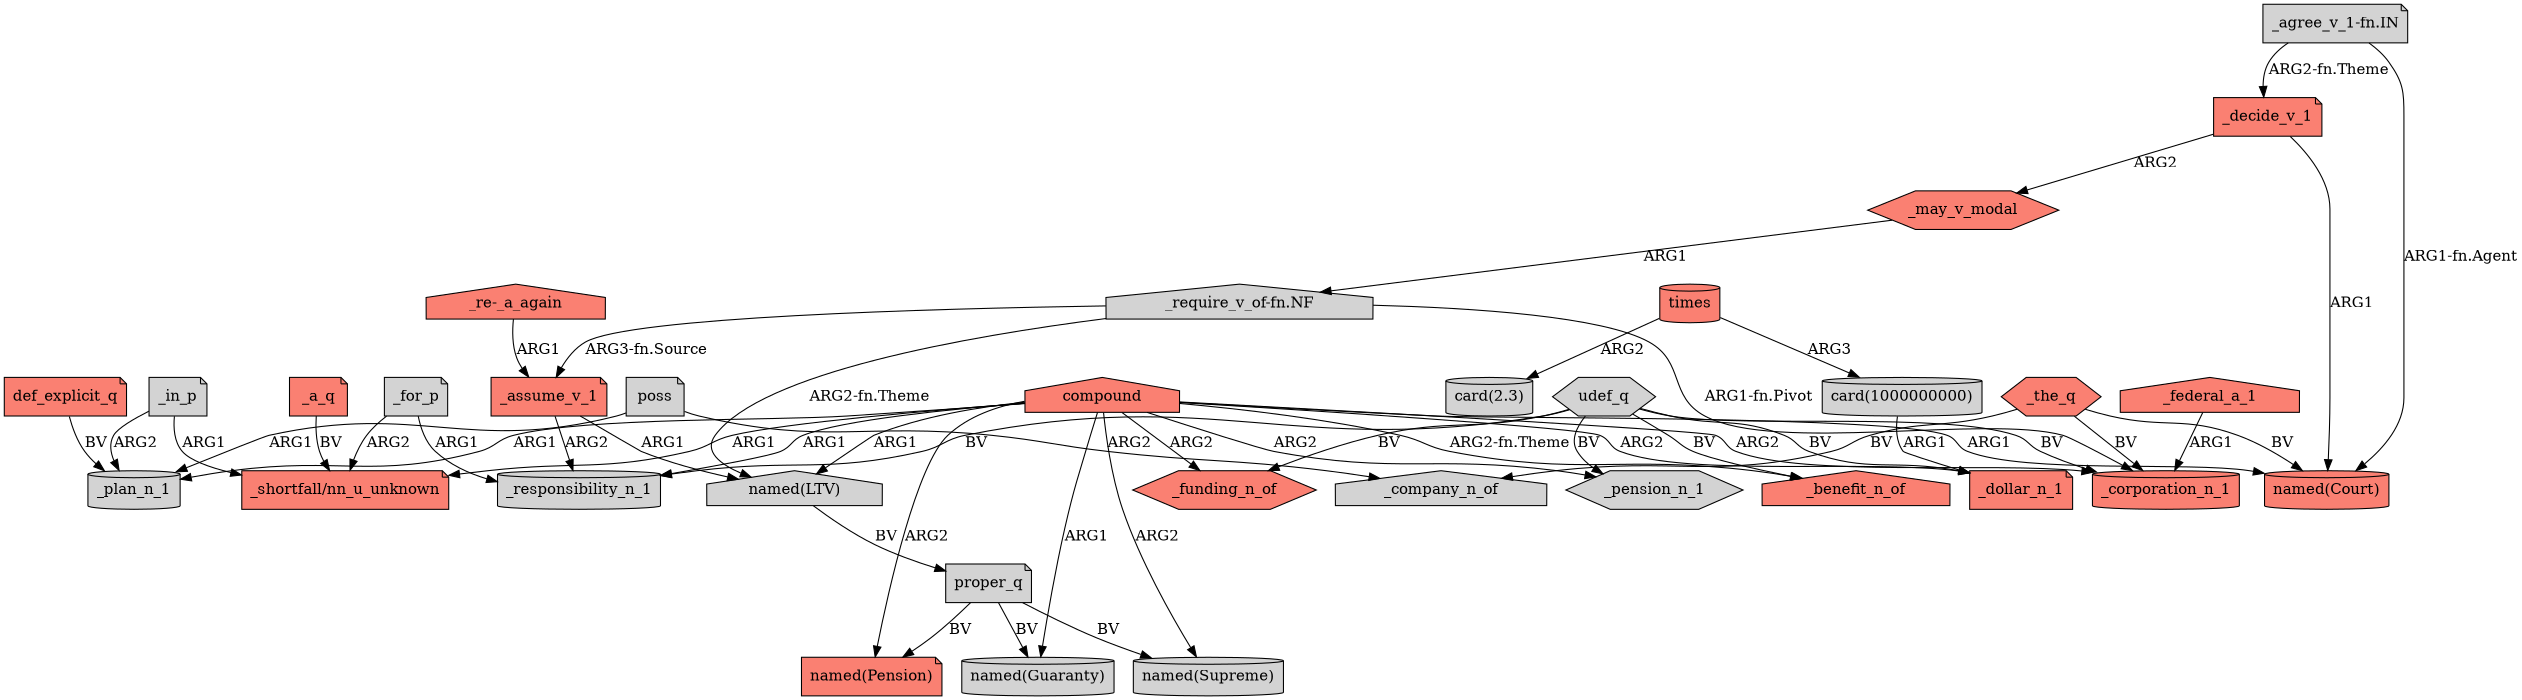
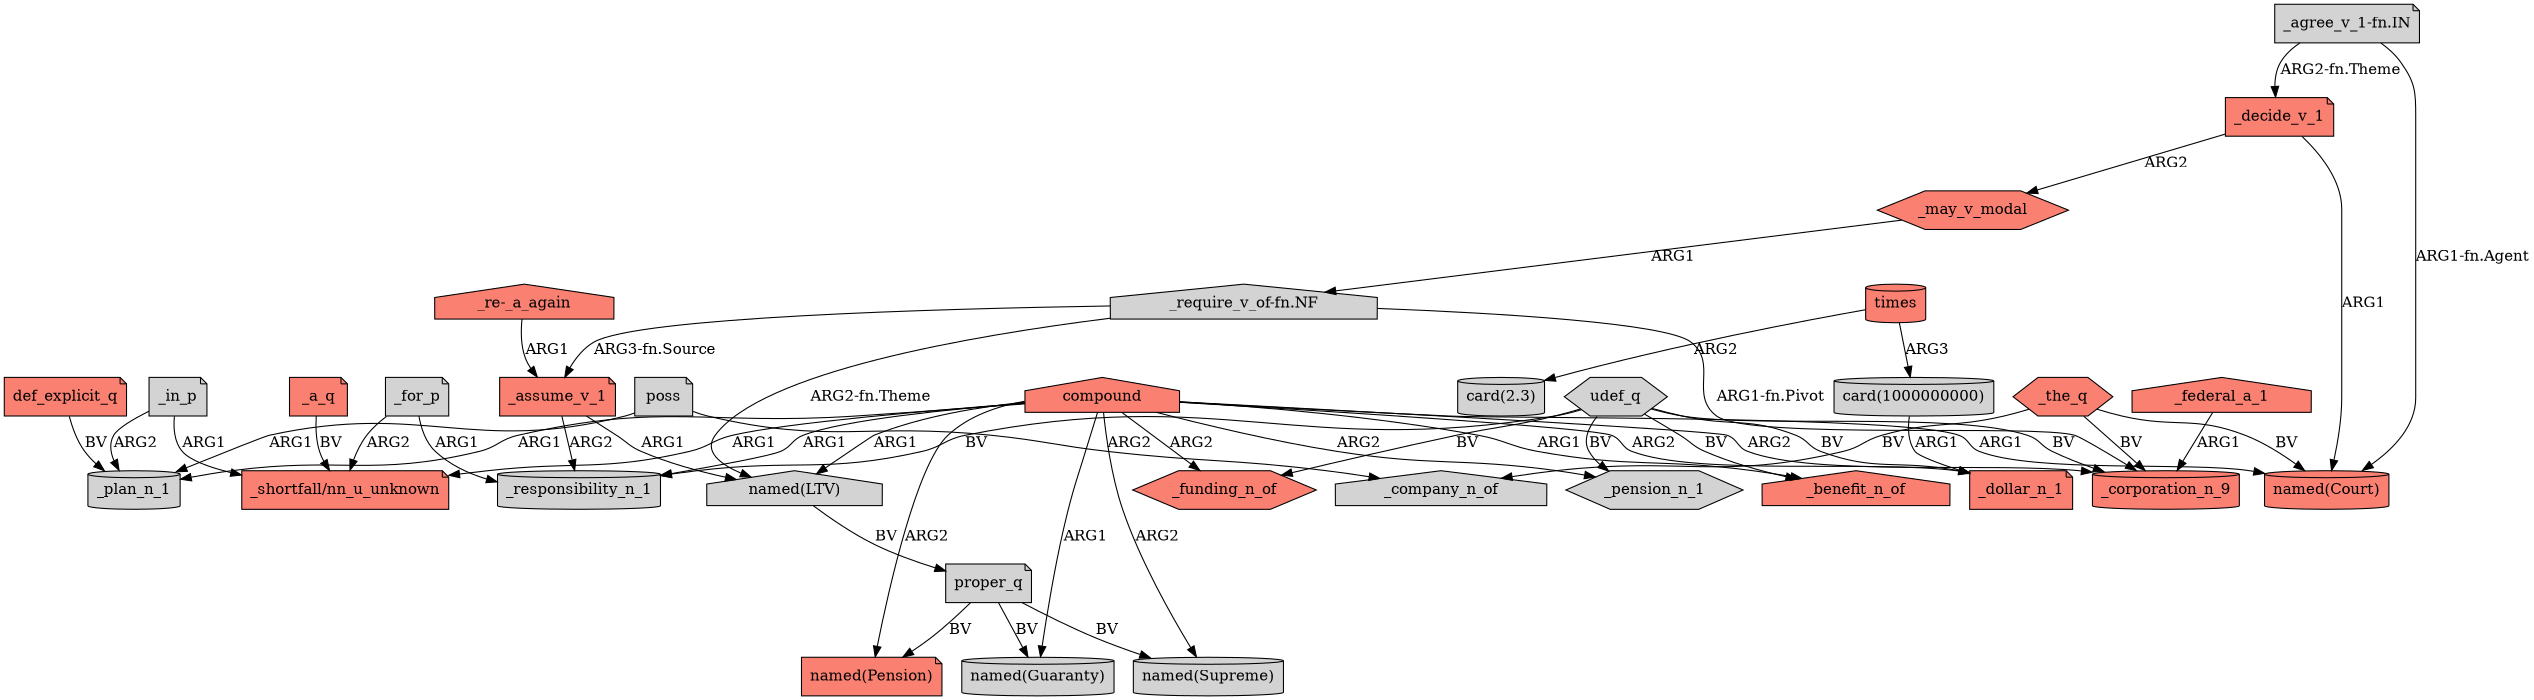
(1510, 443) -> (1560, 443)
(2166, 490) -> (2166, 490)
